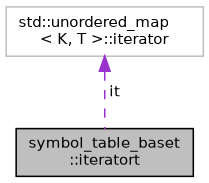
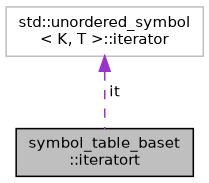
(105, 32) -> (105, 32)
